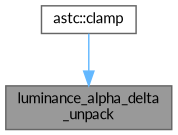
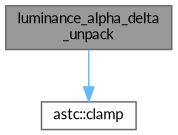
(89, 52) -> (89, 68)
